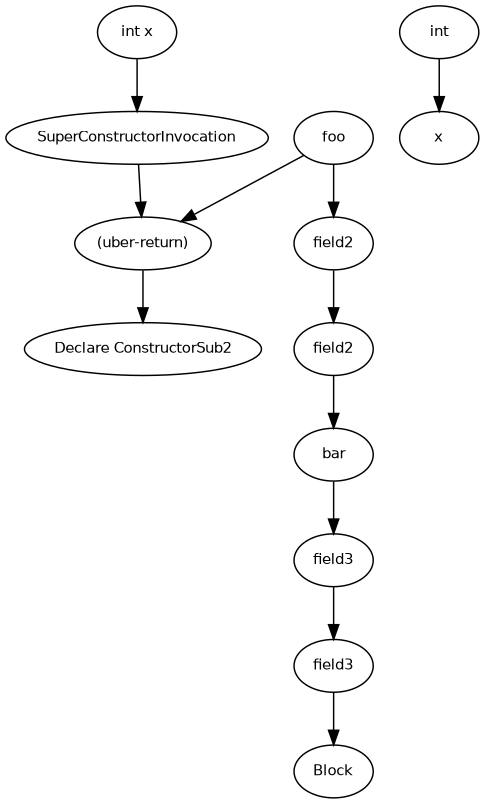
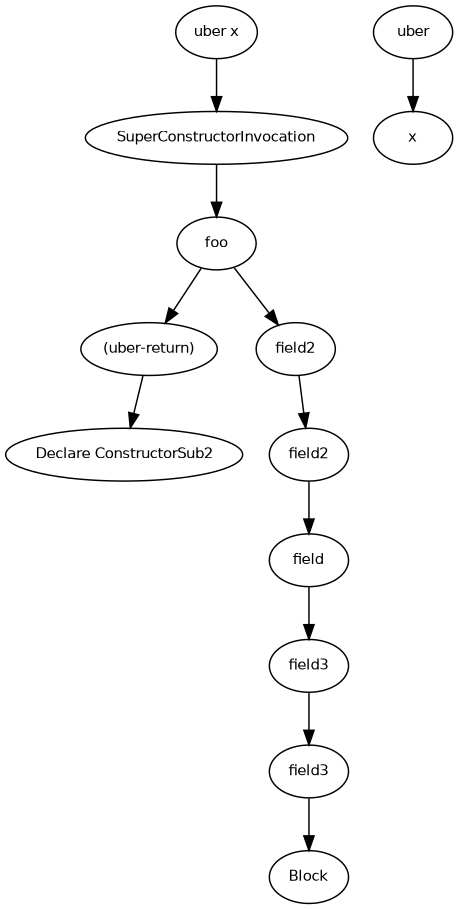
(137, 32) -> (217, 32)
(439, 32) -> (413, 32)
(140, 183) -> (217, 183)
(334, 455) -> (309, 560)
